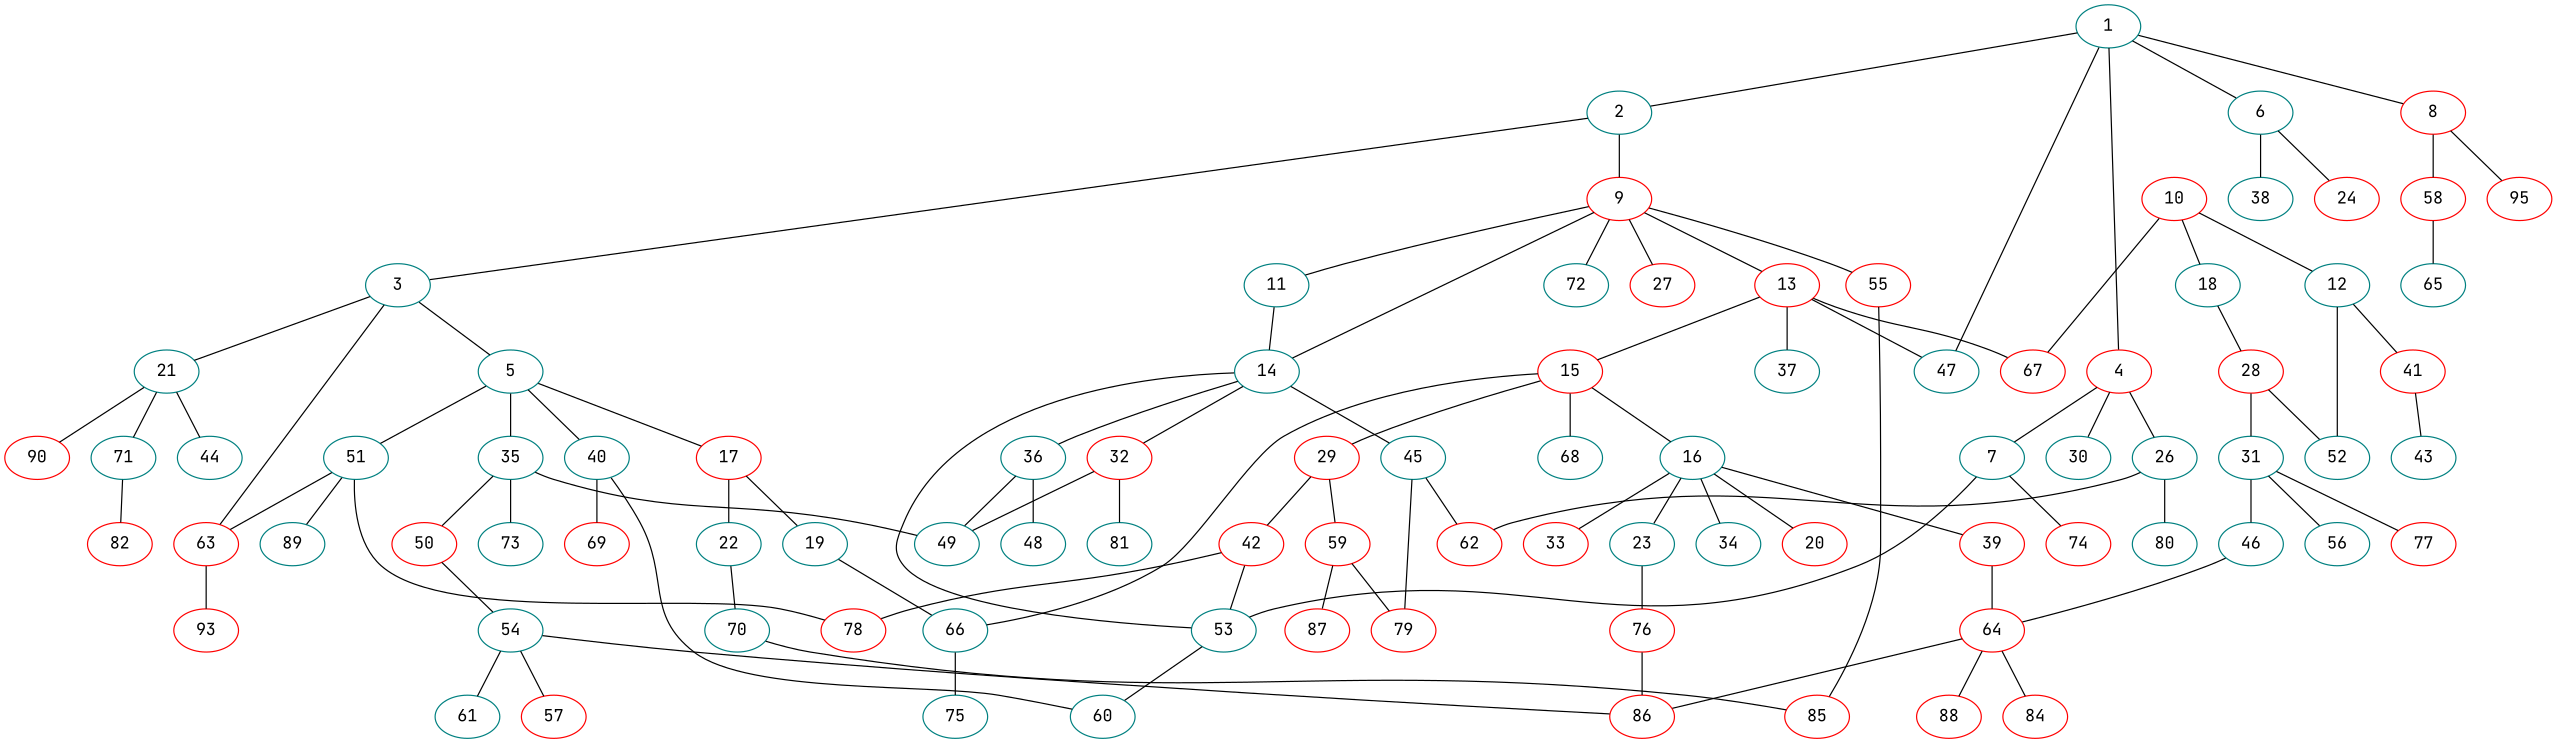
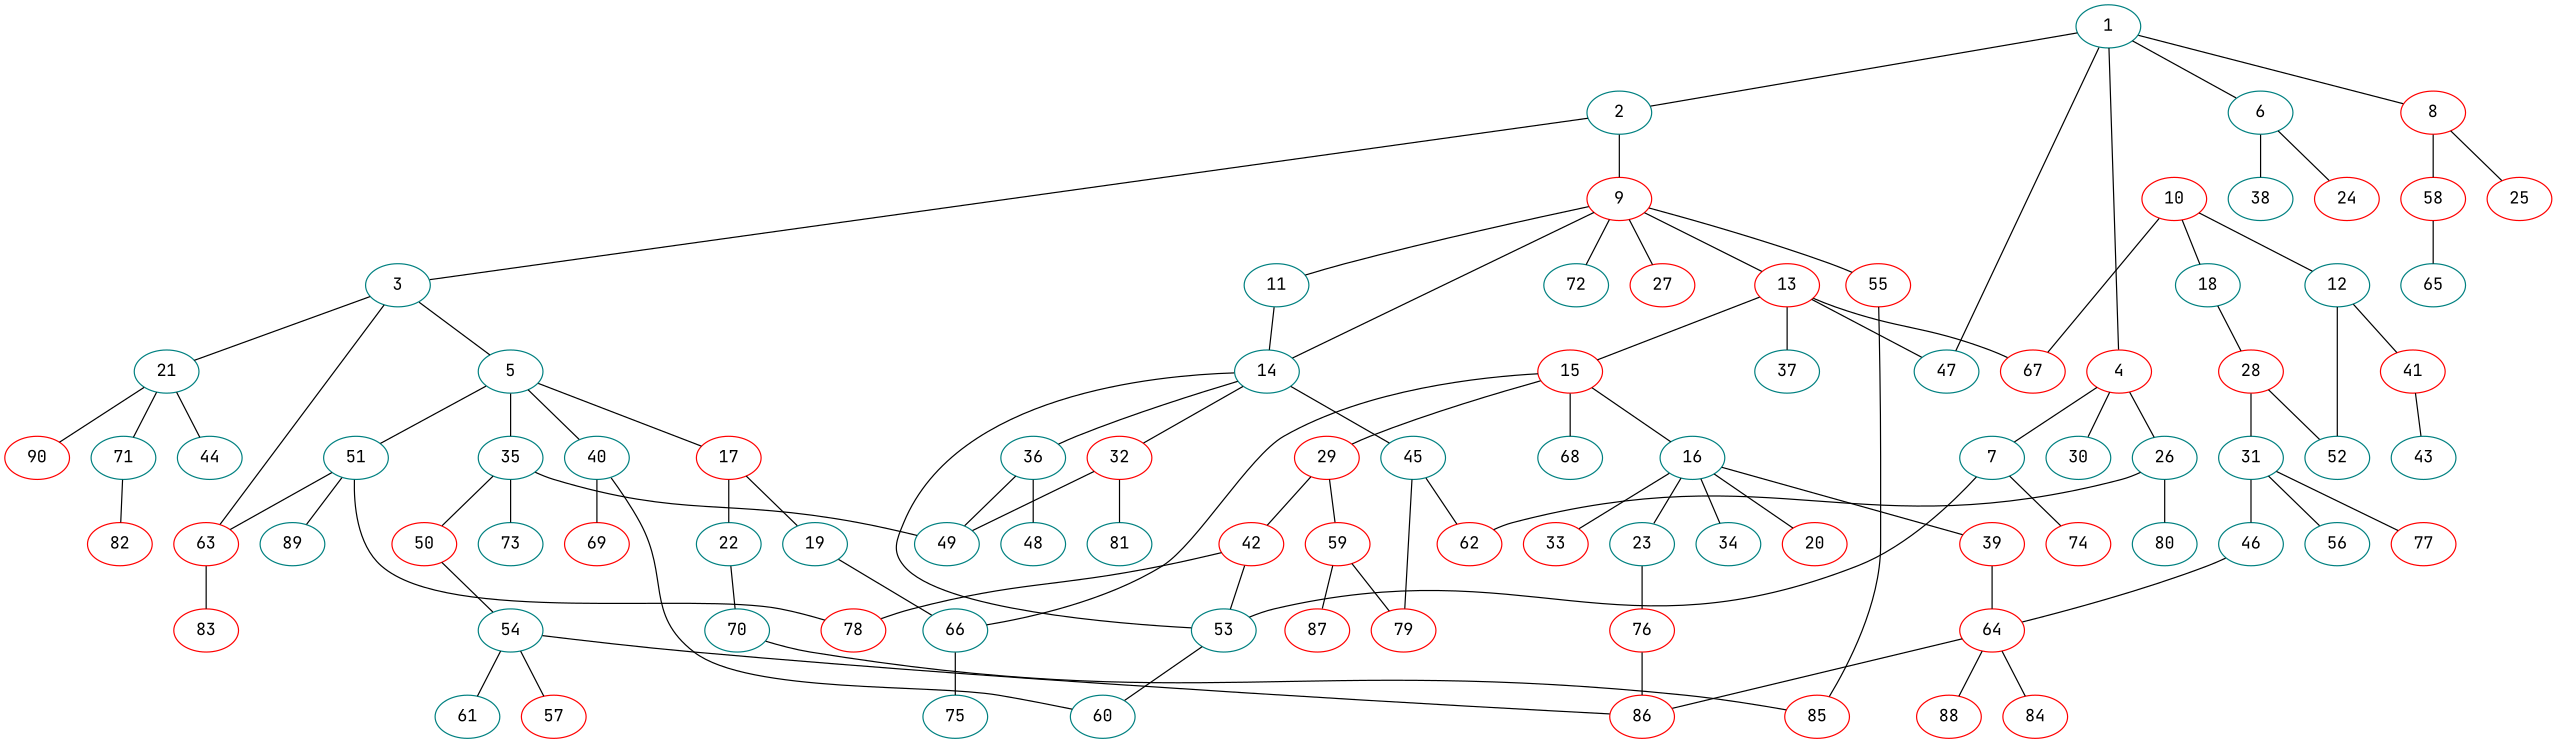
(2519, 199) -> (2519, 199)
(206, 630) -> (206, 630)
